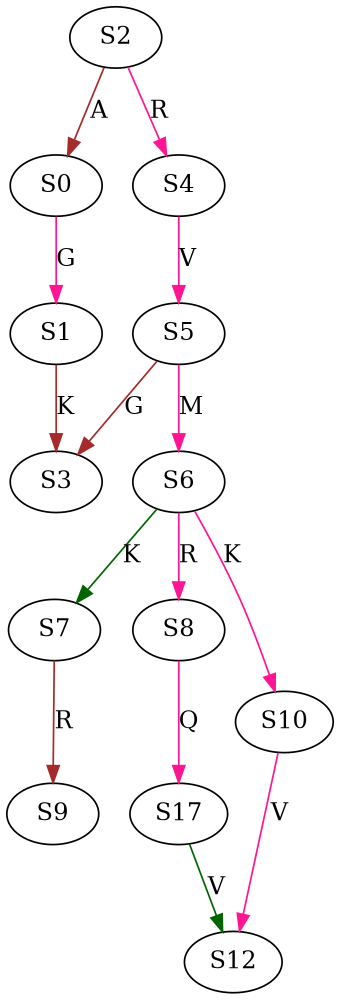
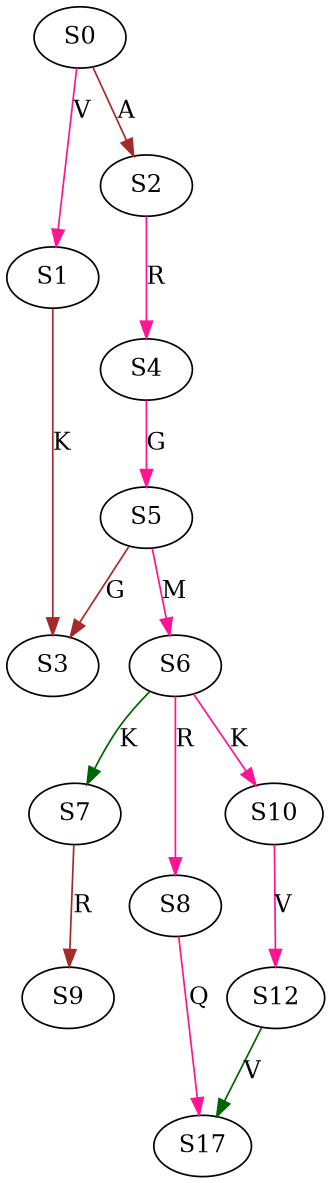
(89, 104) -> (110, 104)
(66, 260) -> (82, 112)
(187, 260) -> (157, 444)
(203, 880) -> (243, 1064)
